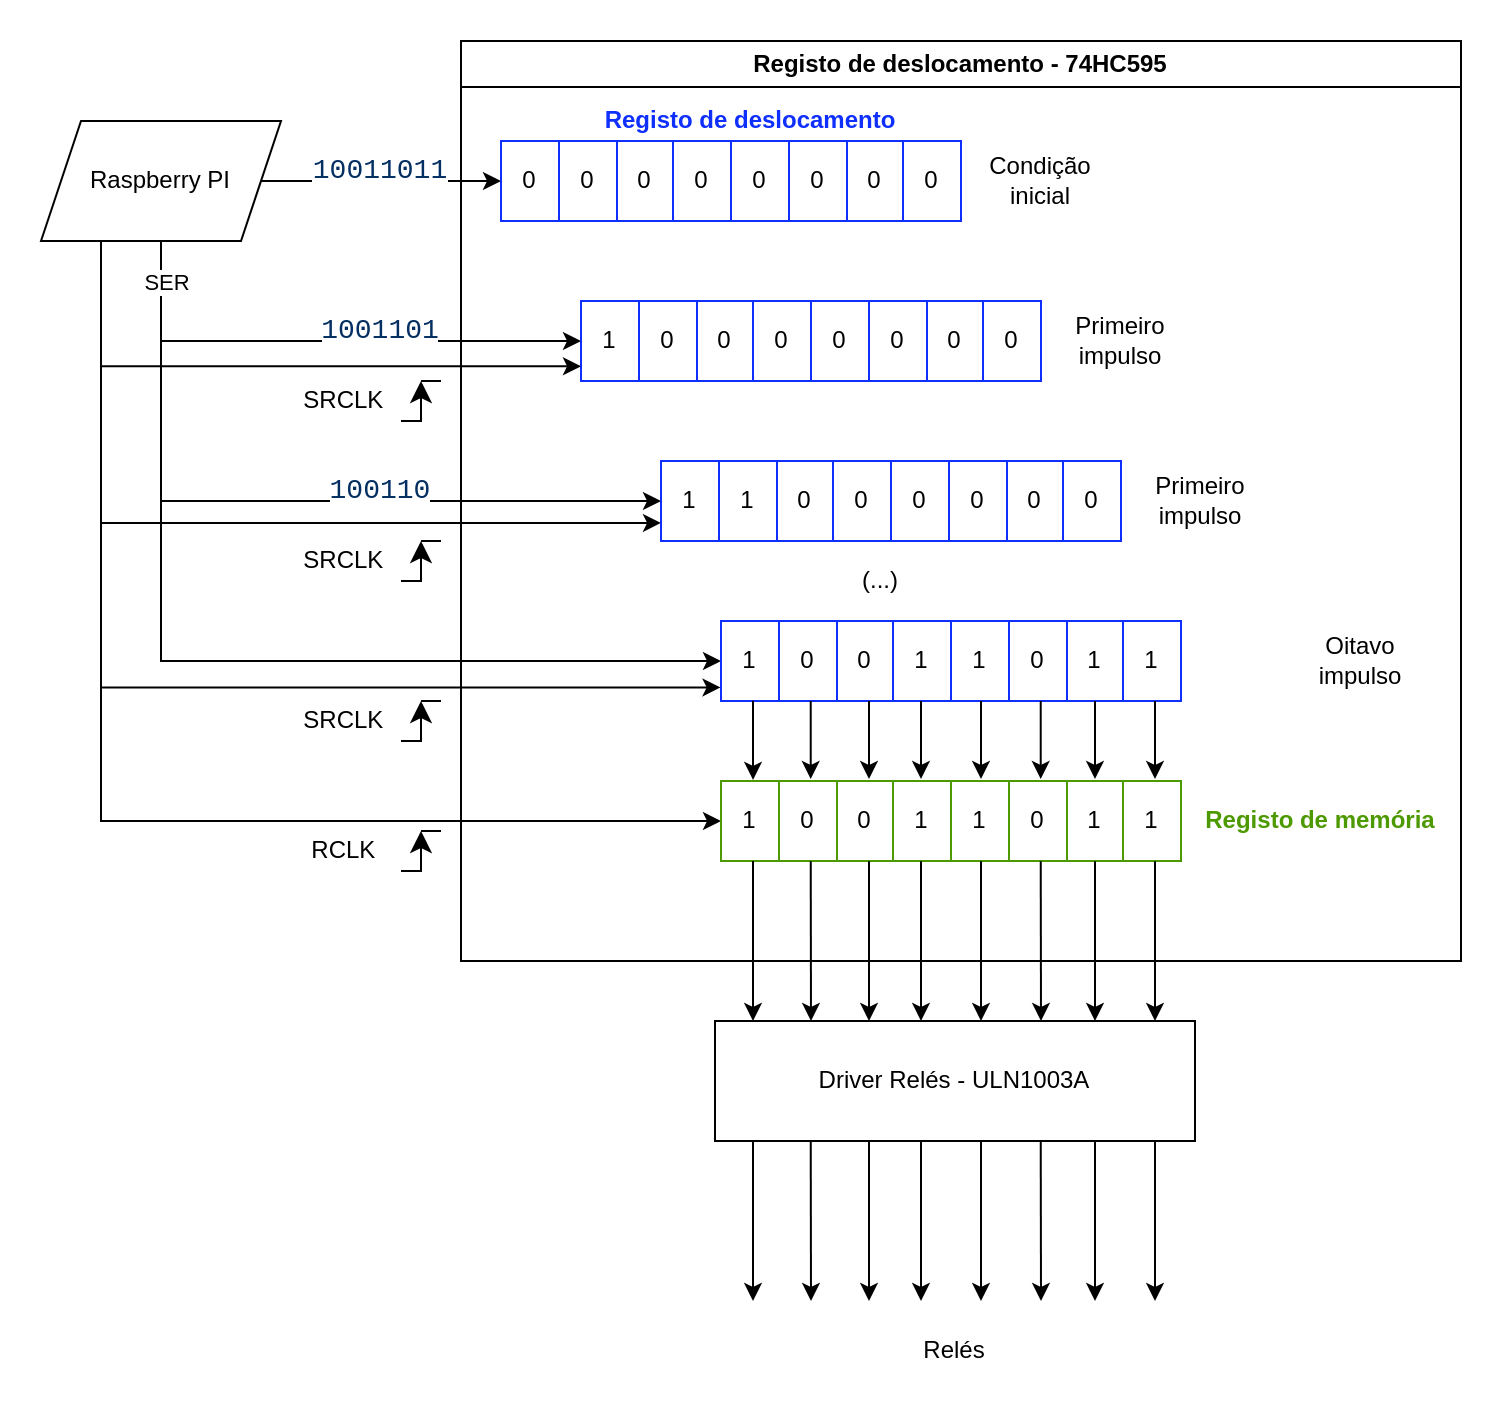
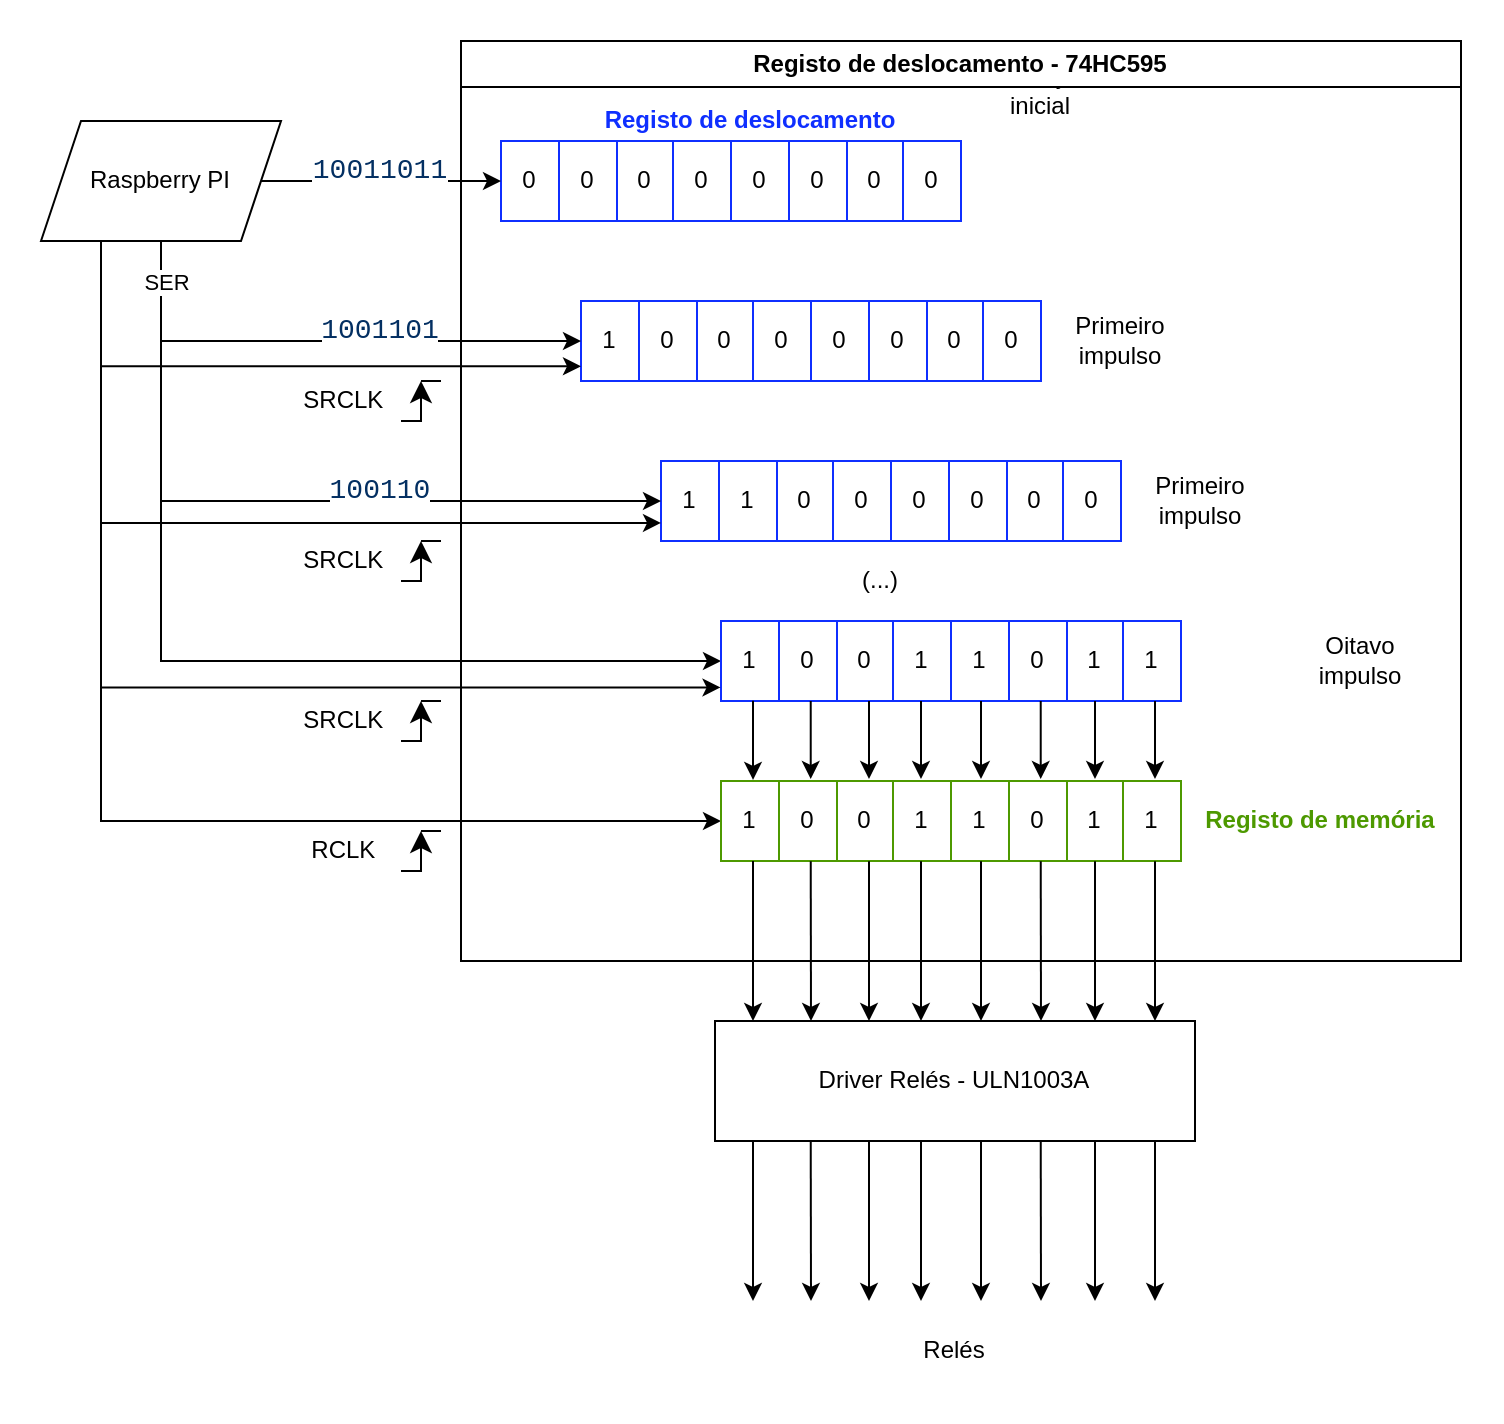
(1041, 181) -> (1041, 91)
